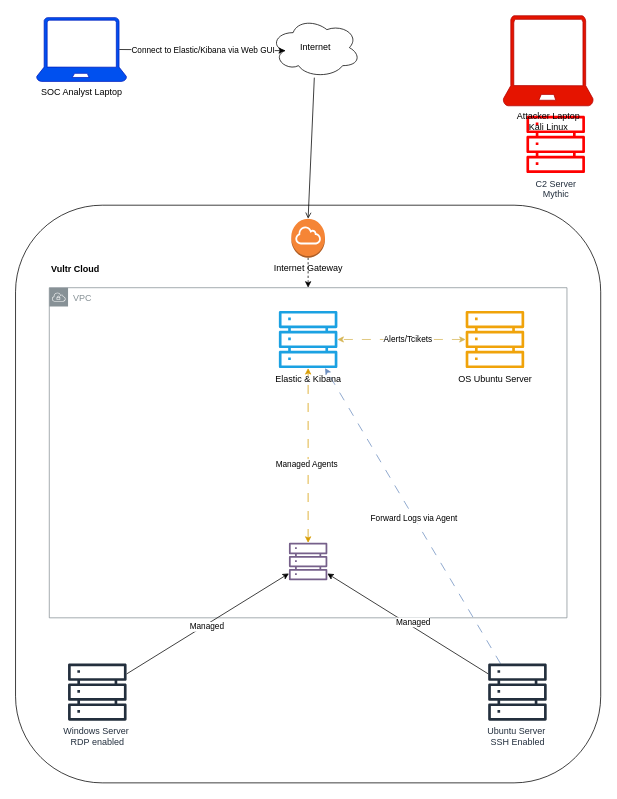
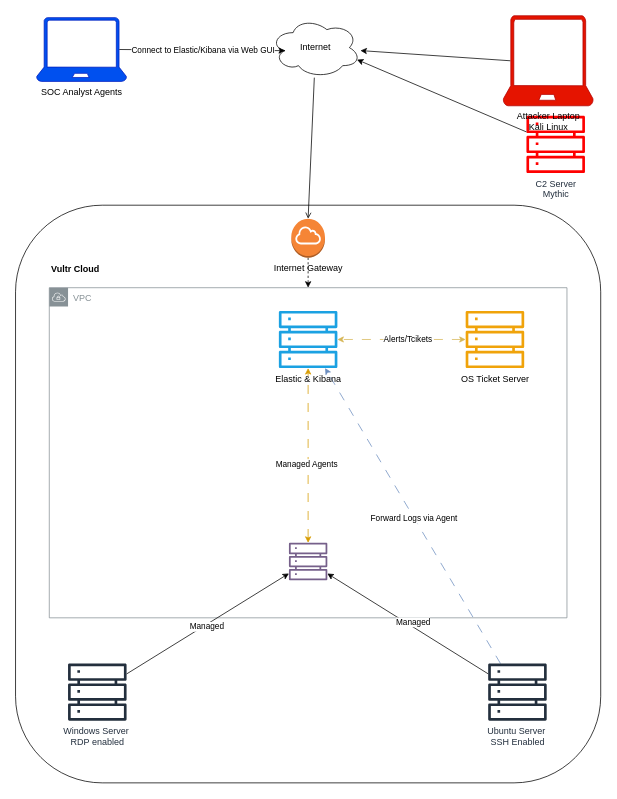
none -> (438, 56)
(82, 92) -> (82, 92)
none -> (444, 97)
(495, 379) -> (495, 379)
